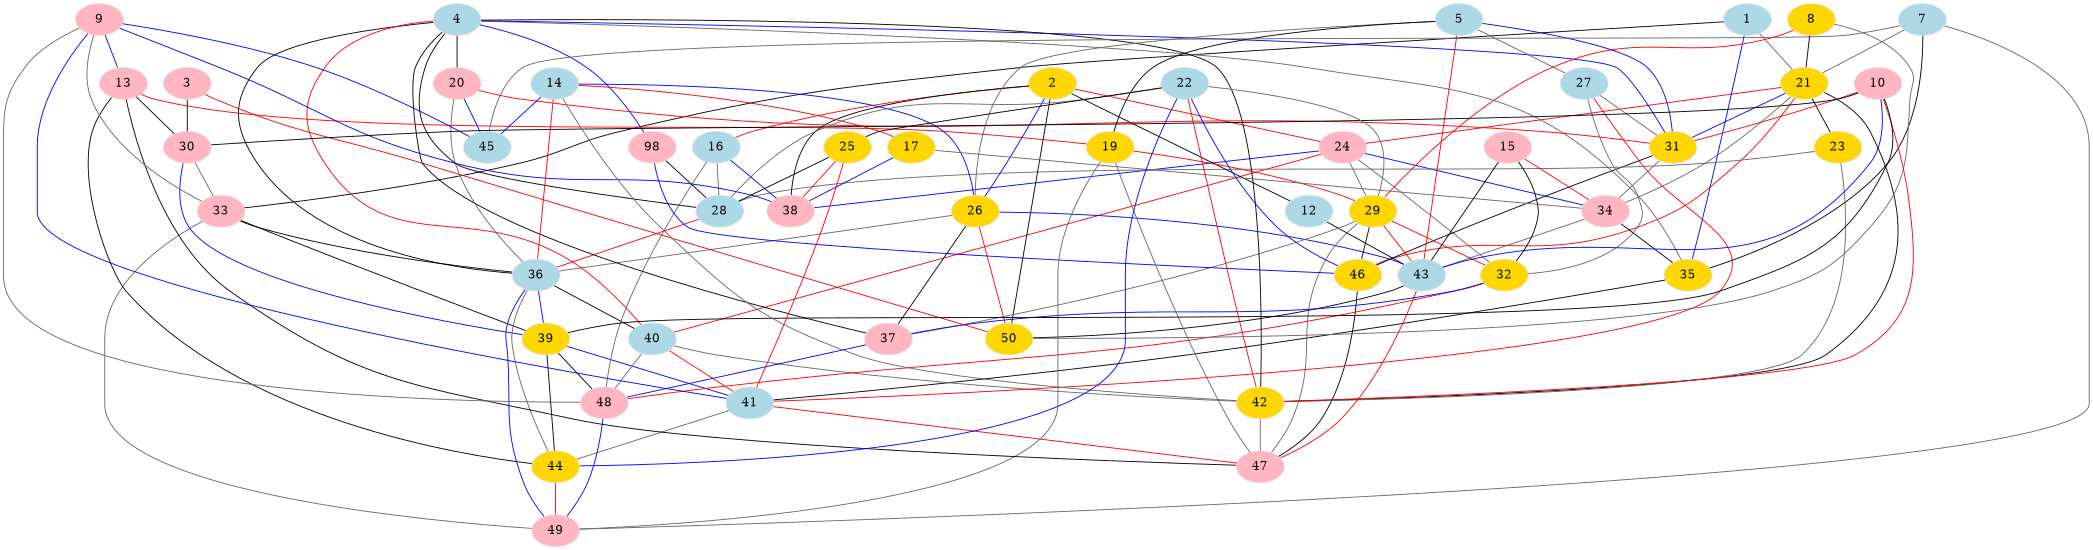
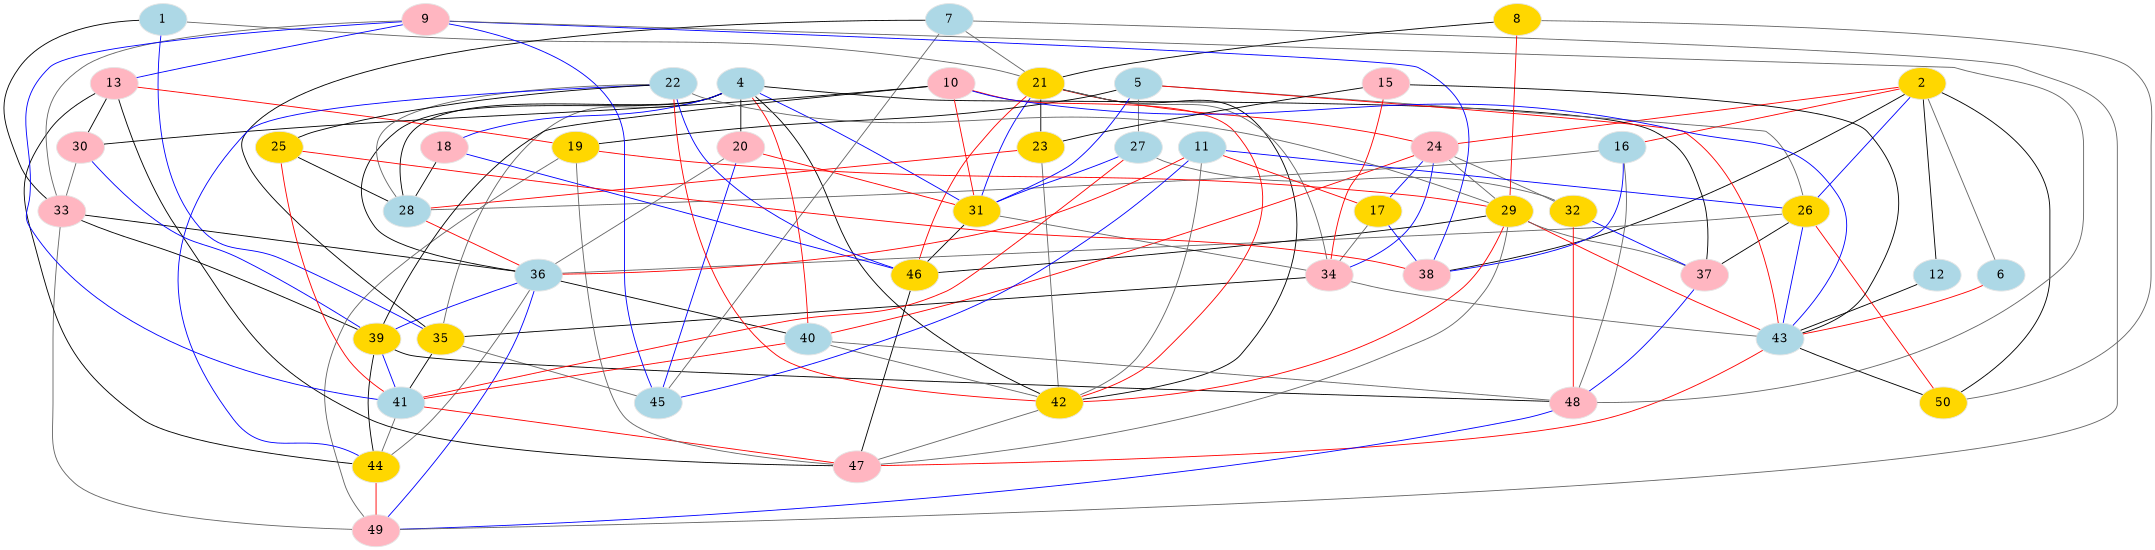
(187, 83) -> none
(555, 83) -> (1202, 147)
(1634, 119) -> (1079, 172)
(652, 147) -> (444, 147)
(1303, 169) -> (739, 178)
(1067, 179) -> (1402, 184)
(1538, 212) -> (1212, 112)
(1420, 234) -> (1317, 362)
none -> (2001, 275)
none -> (584, 381)
